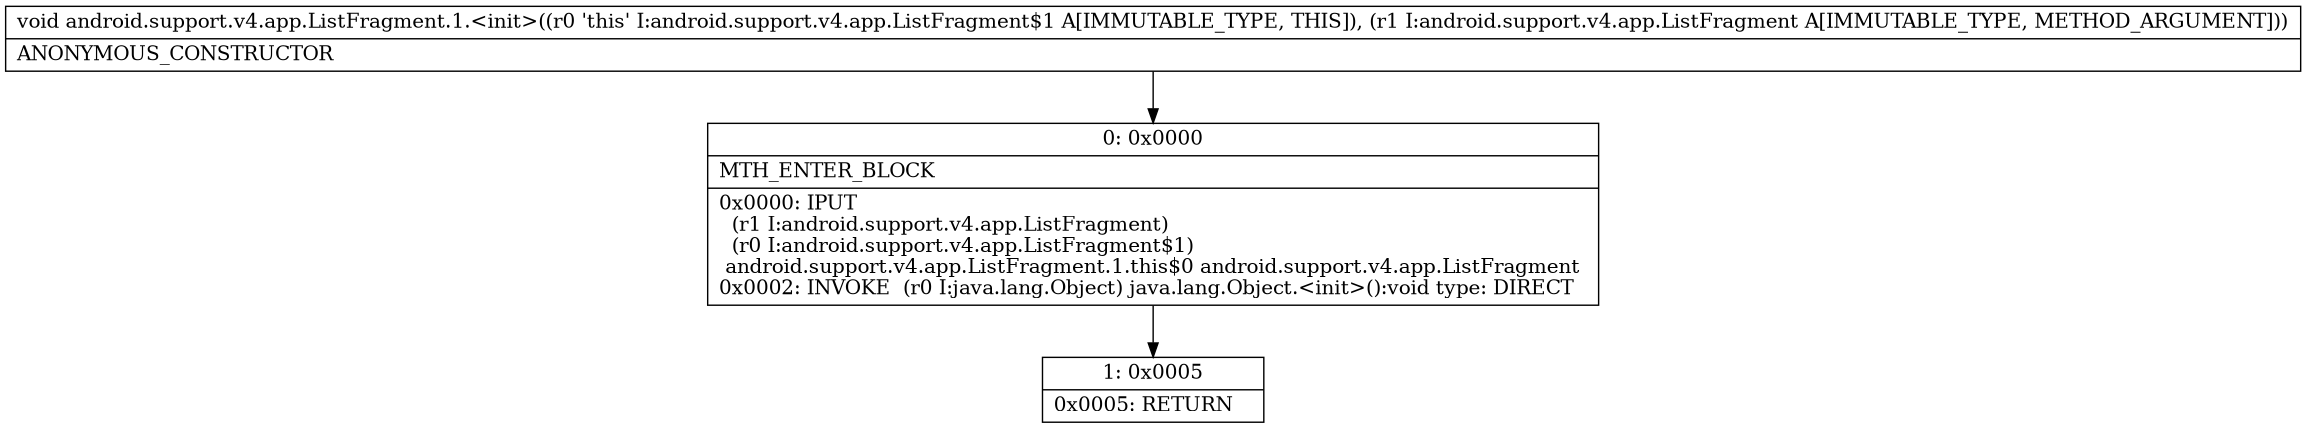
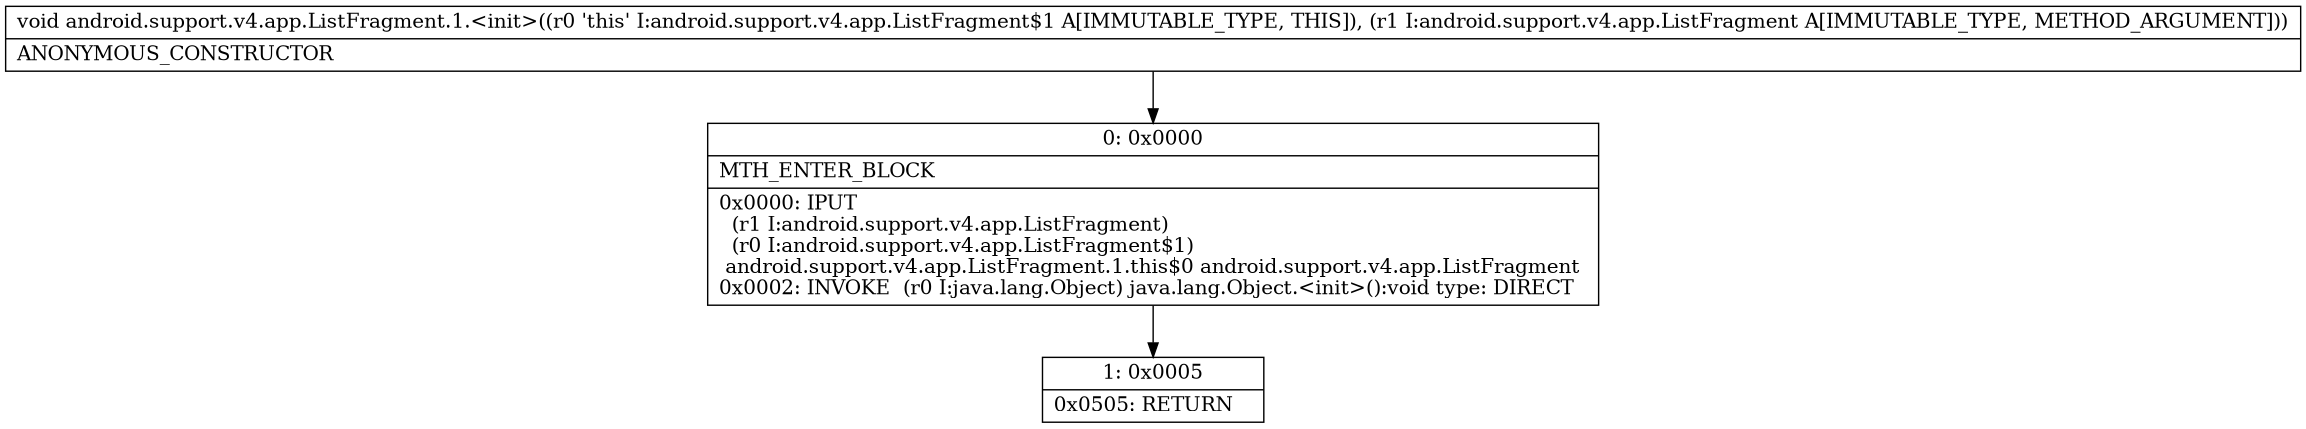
(1153, 405) -> (1153, 405)
